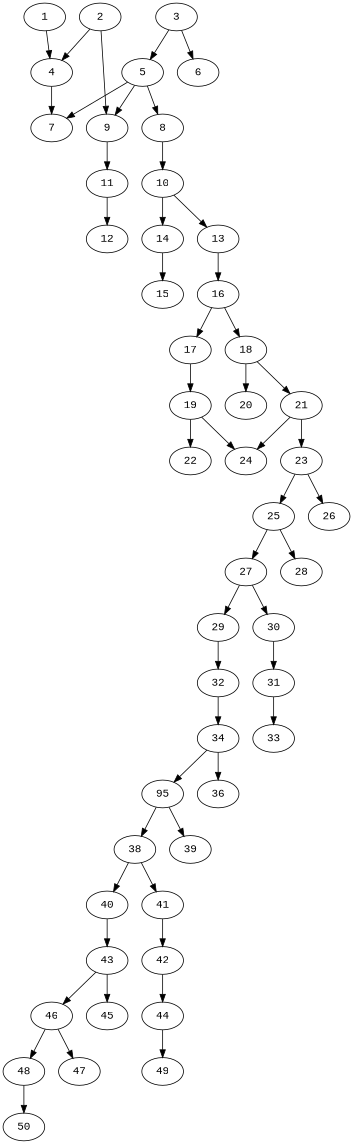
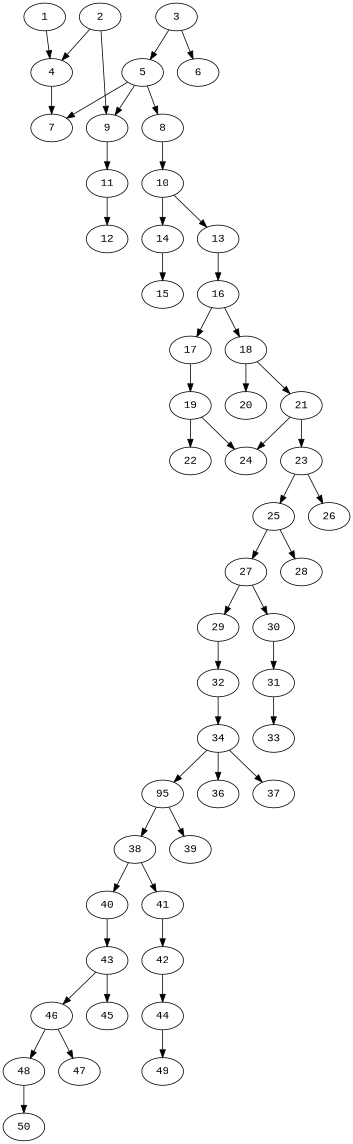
none -> (274, 794)
